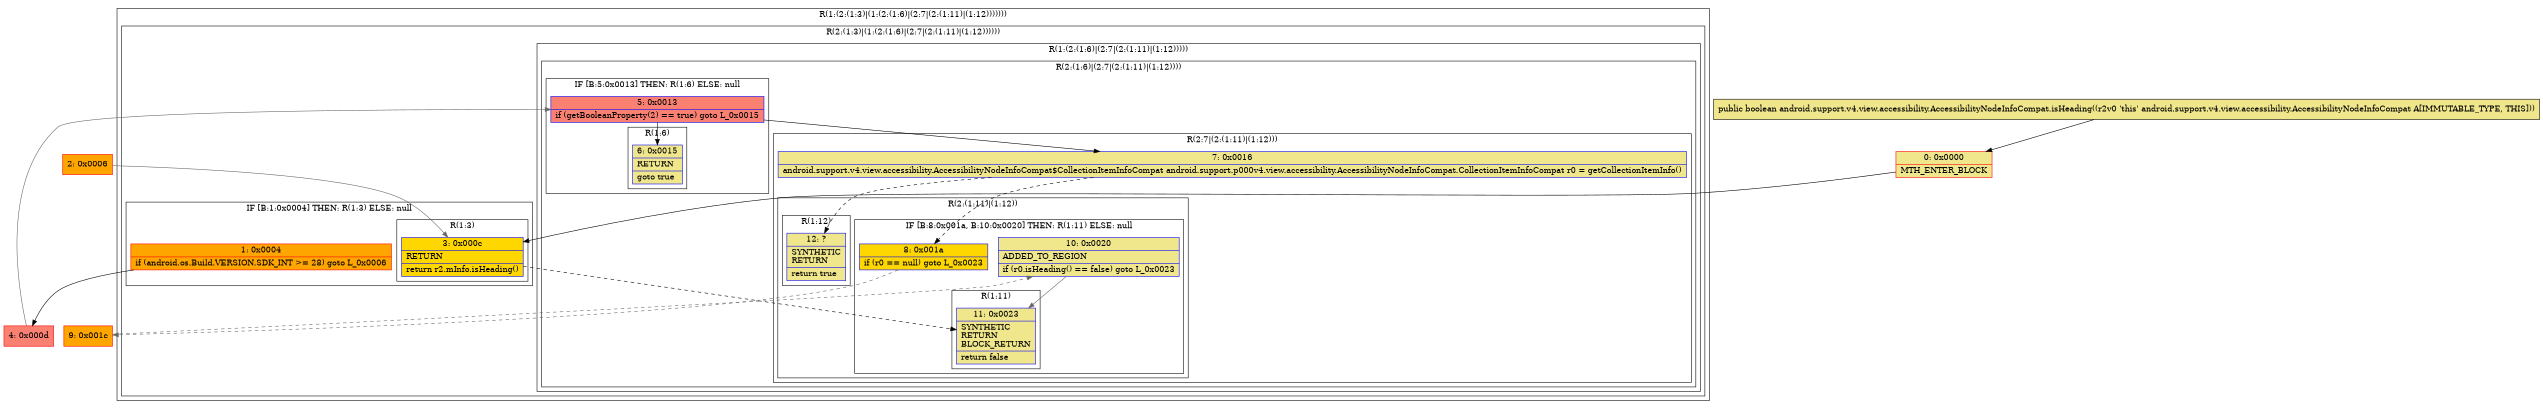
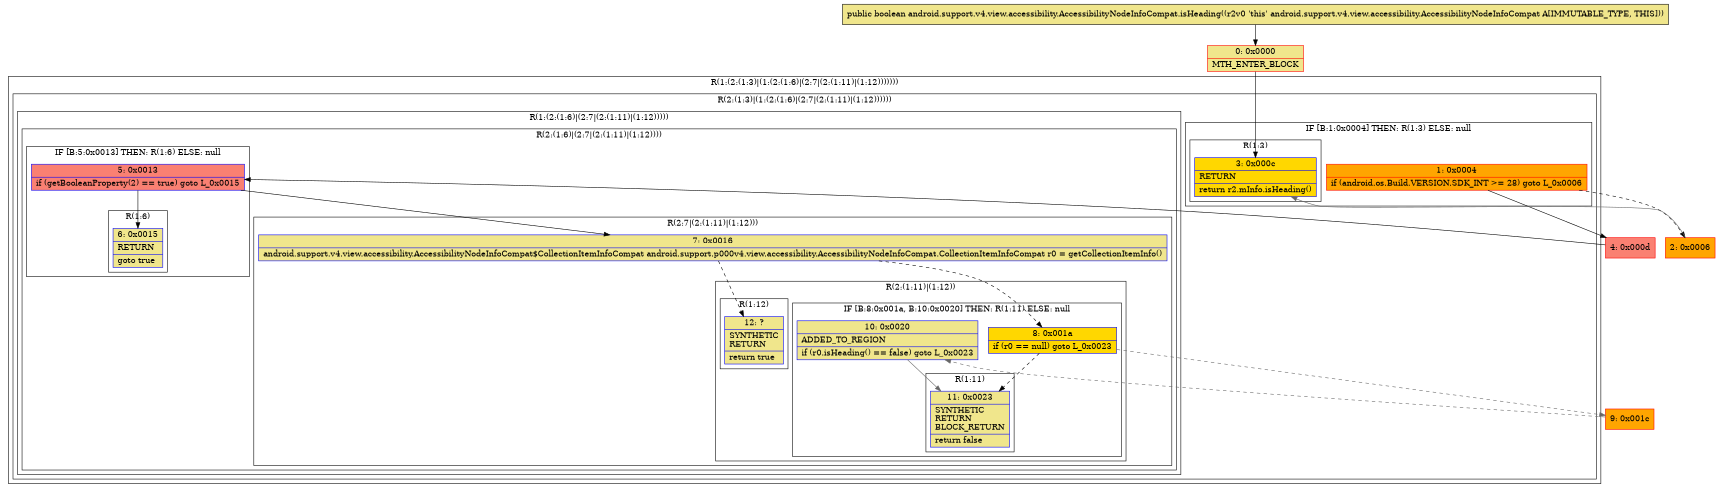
(196, 114) -> (929, 199)
none -> (1636, 201)
(737, 298) -> (1022, 369)
